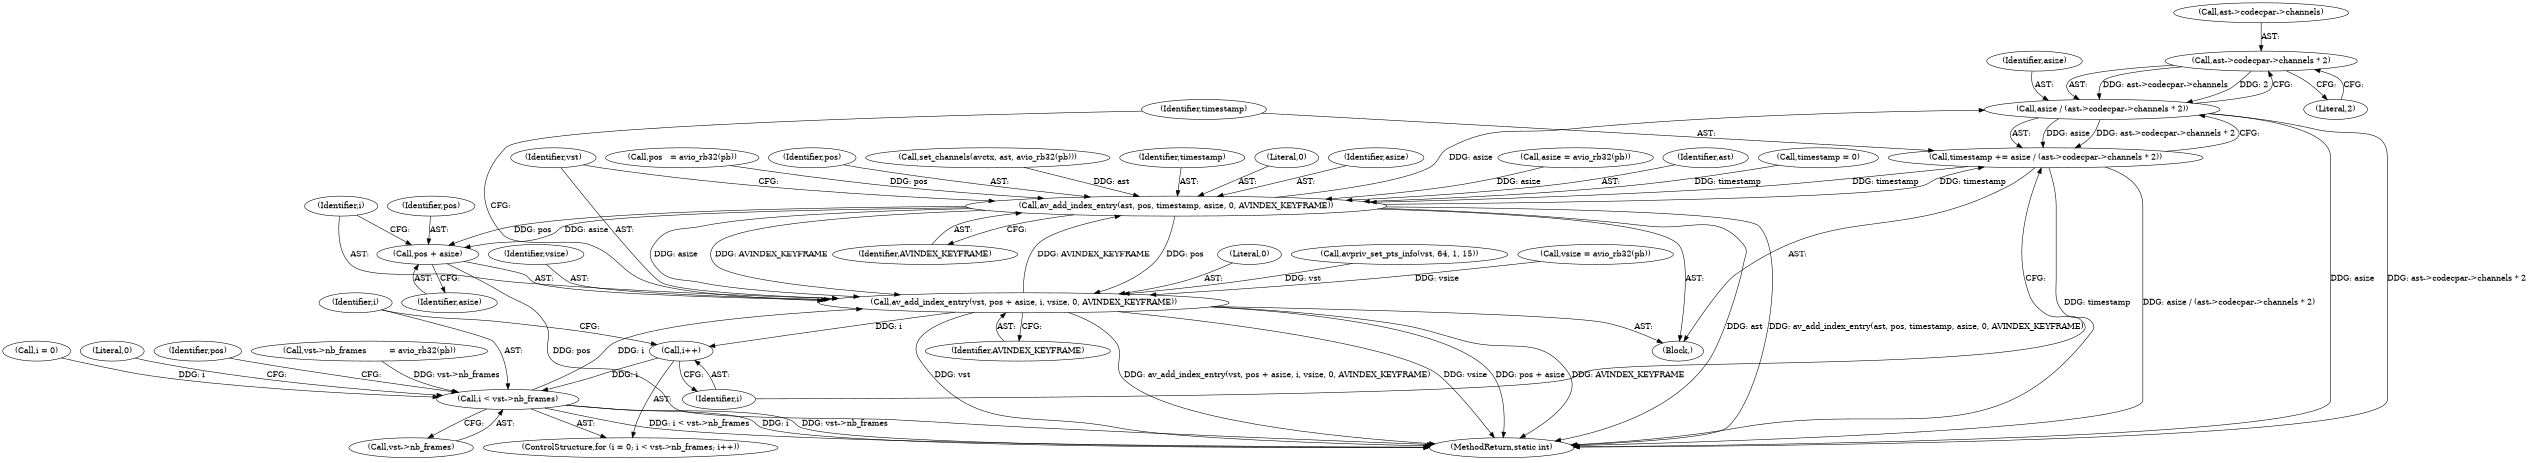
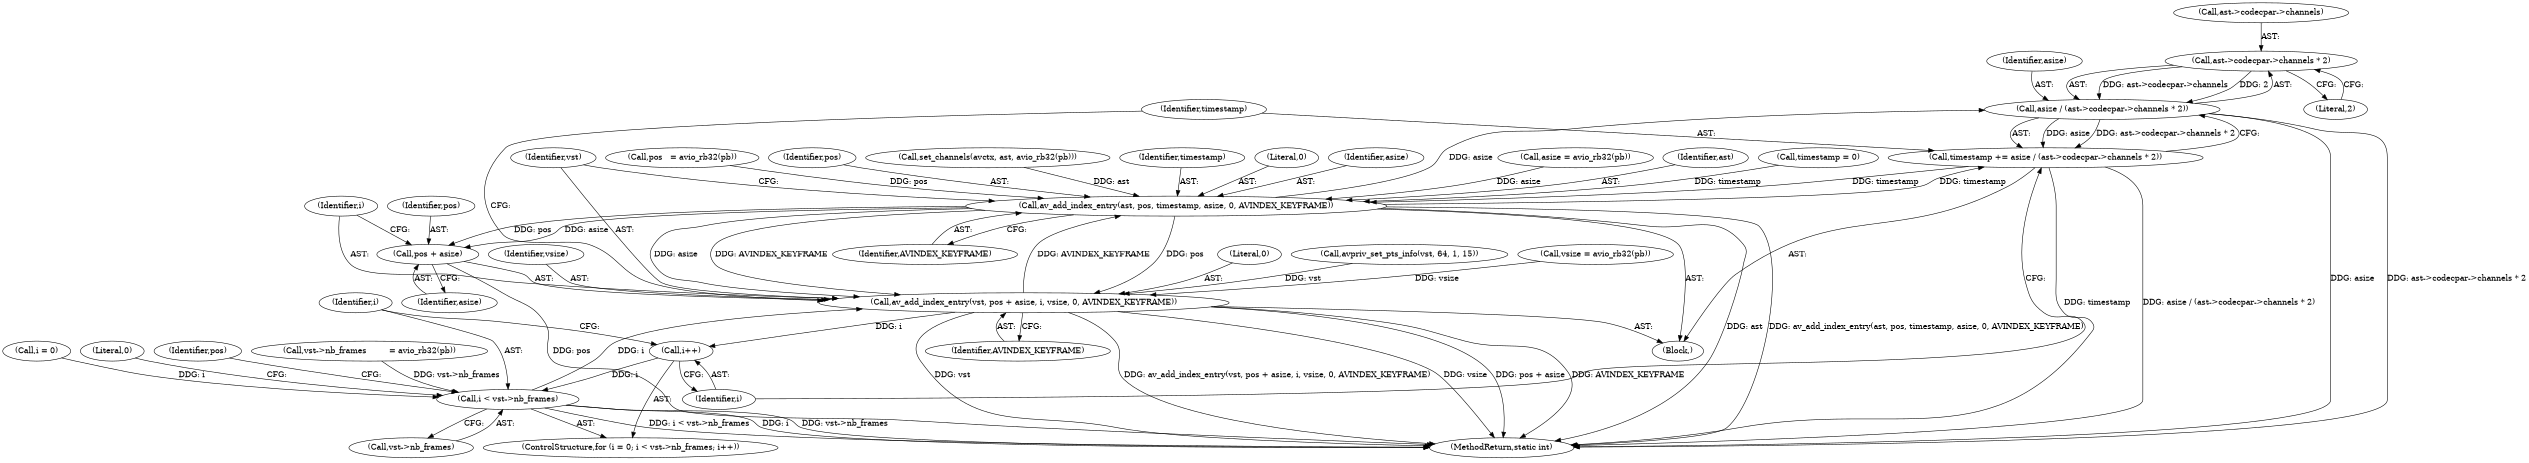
(2284, 85) -> (2284, 85)
